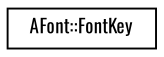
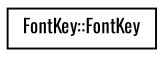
(82, 29) -> (82, 29)
